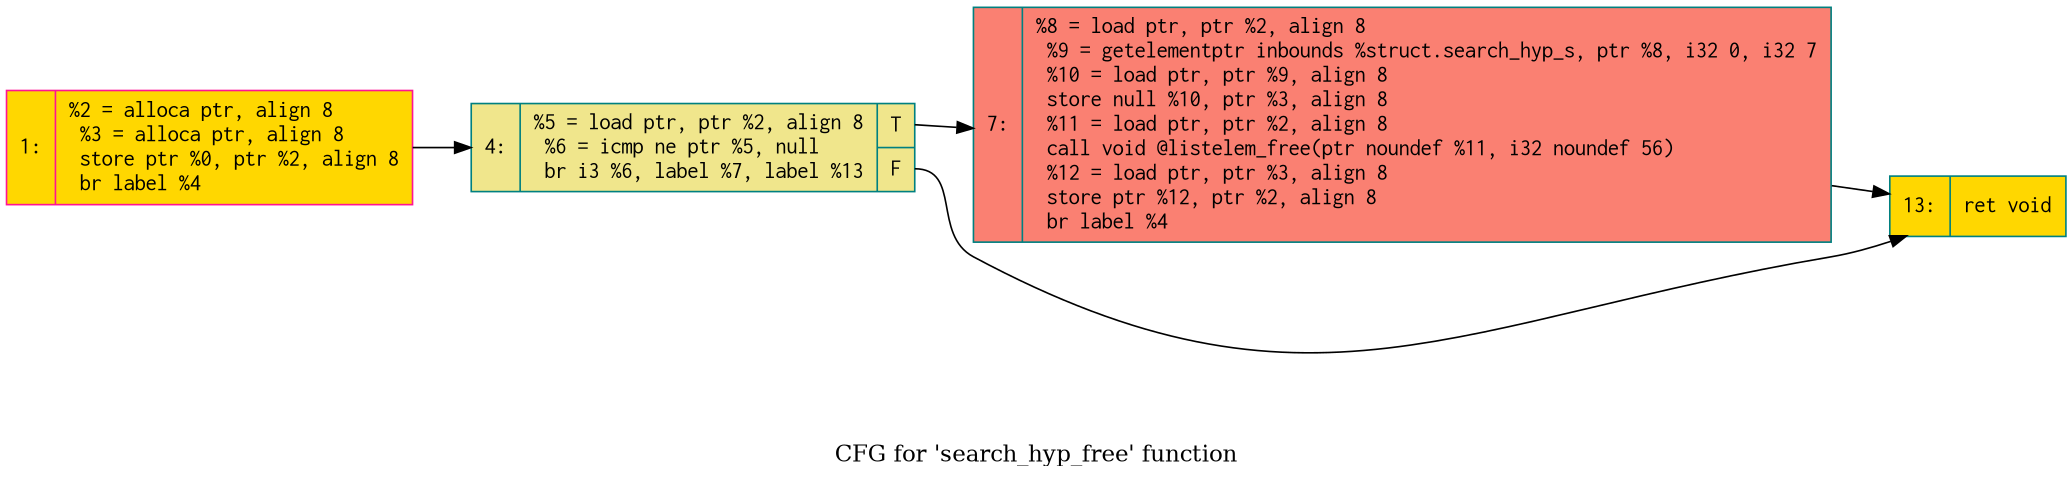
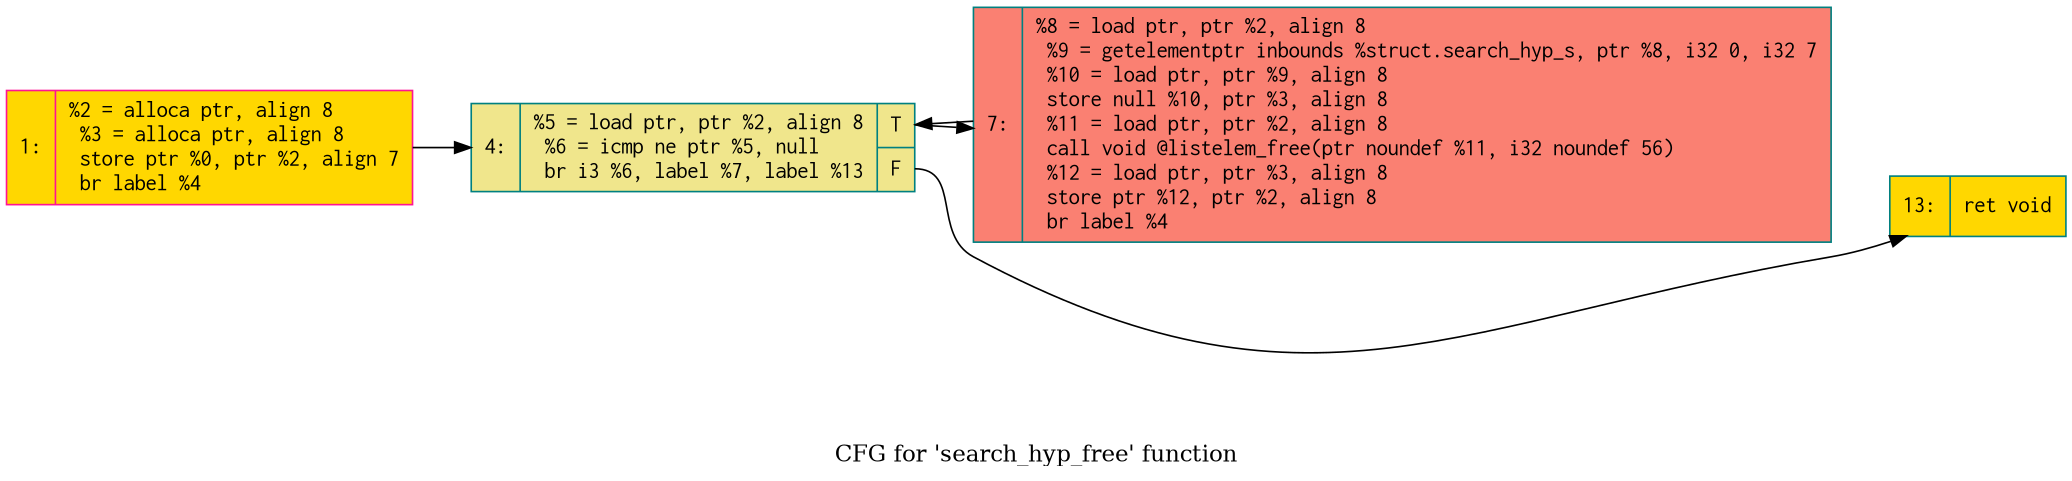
(234, 159) -> (234, 159)
(1852, 189) -> (953, 122)
